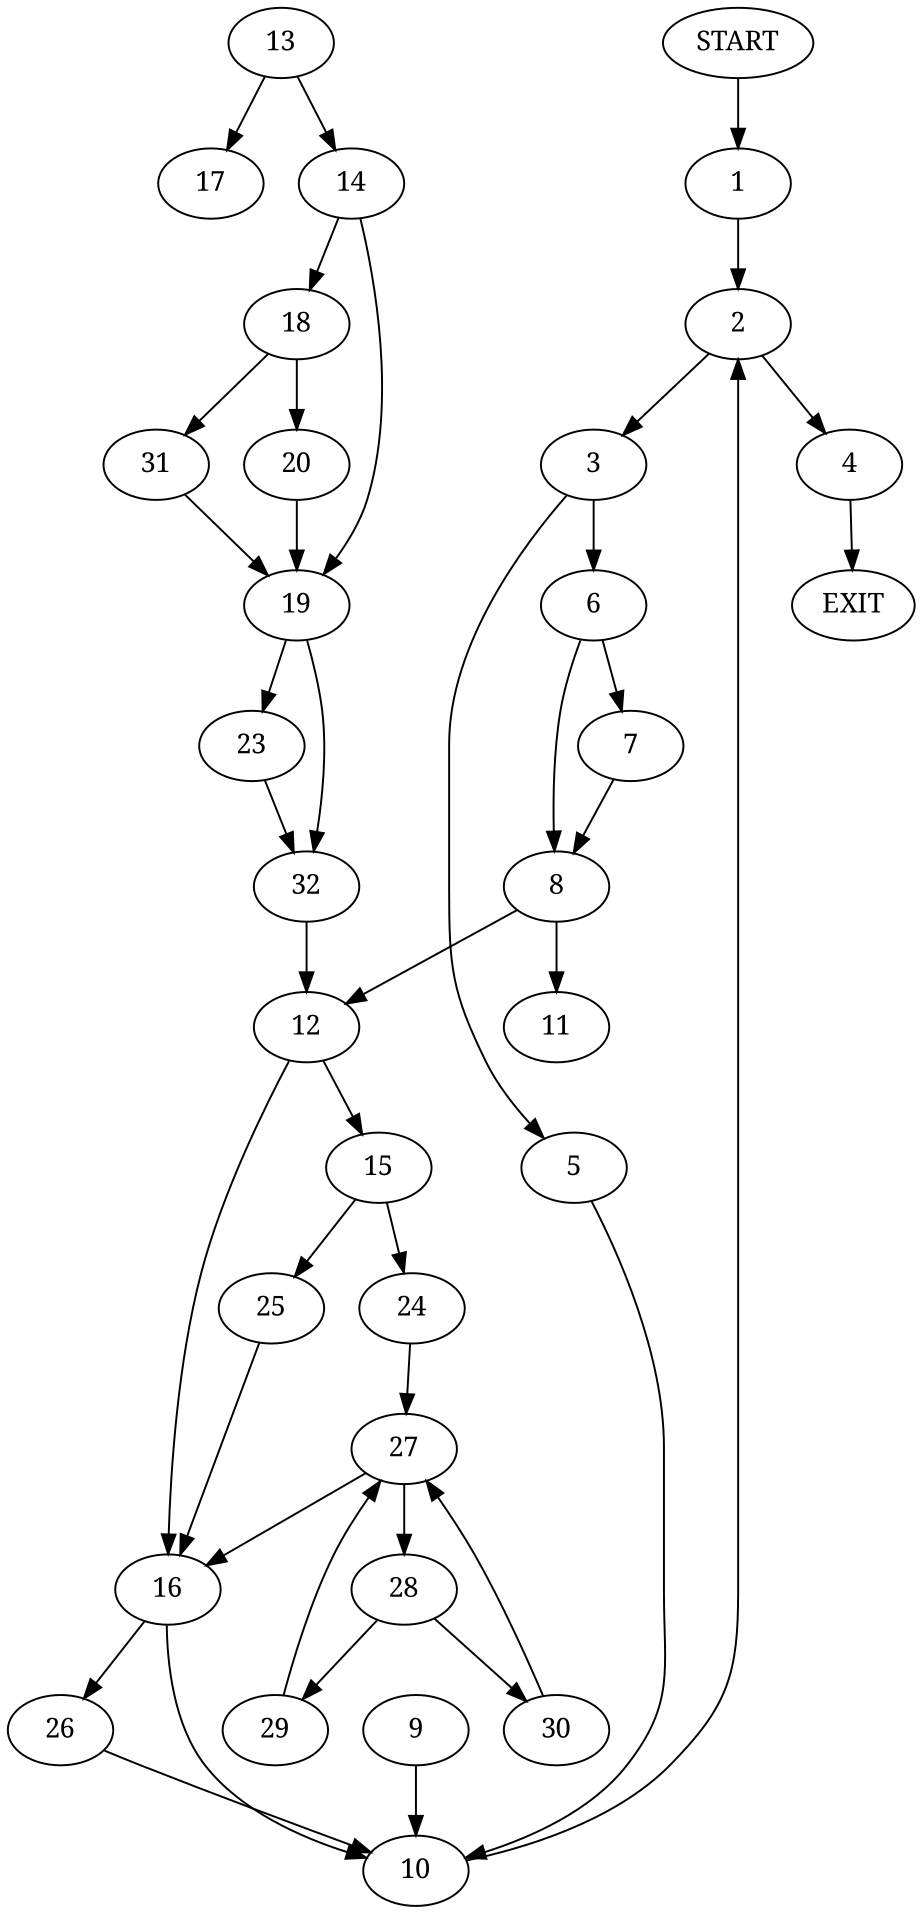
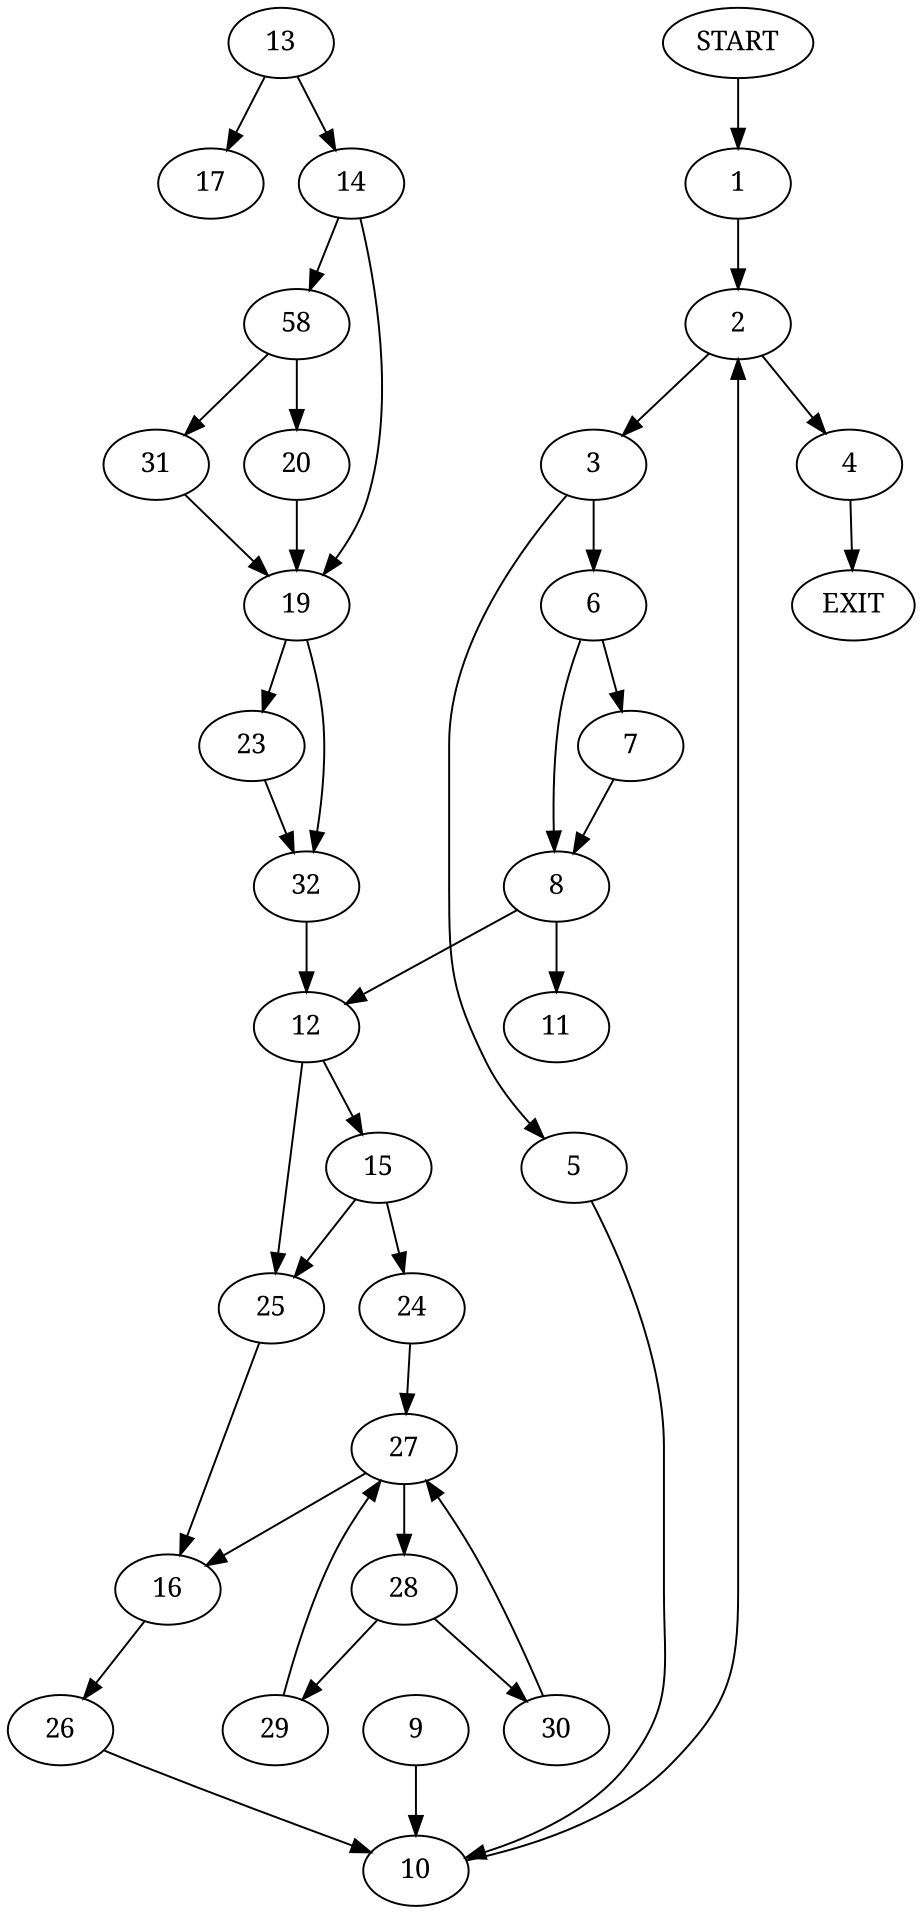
(297, 324) -> (297, 324)
(197, 1290) -> (290, 1158)
(212, 1773) -> none
